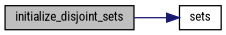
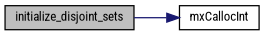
(200, 18) -> (219, 18)
